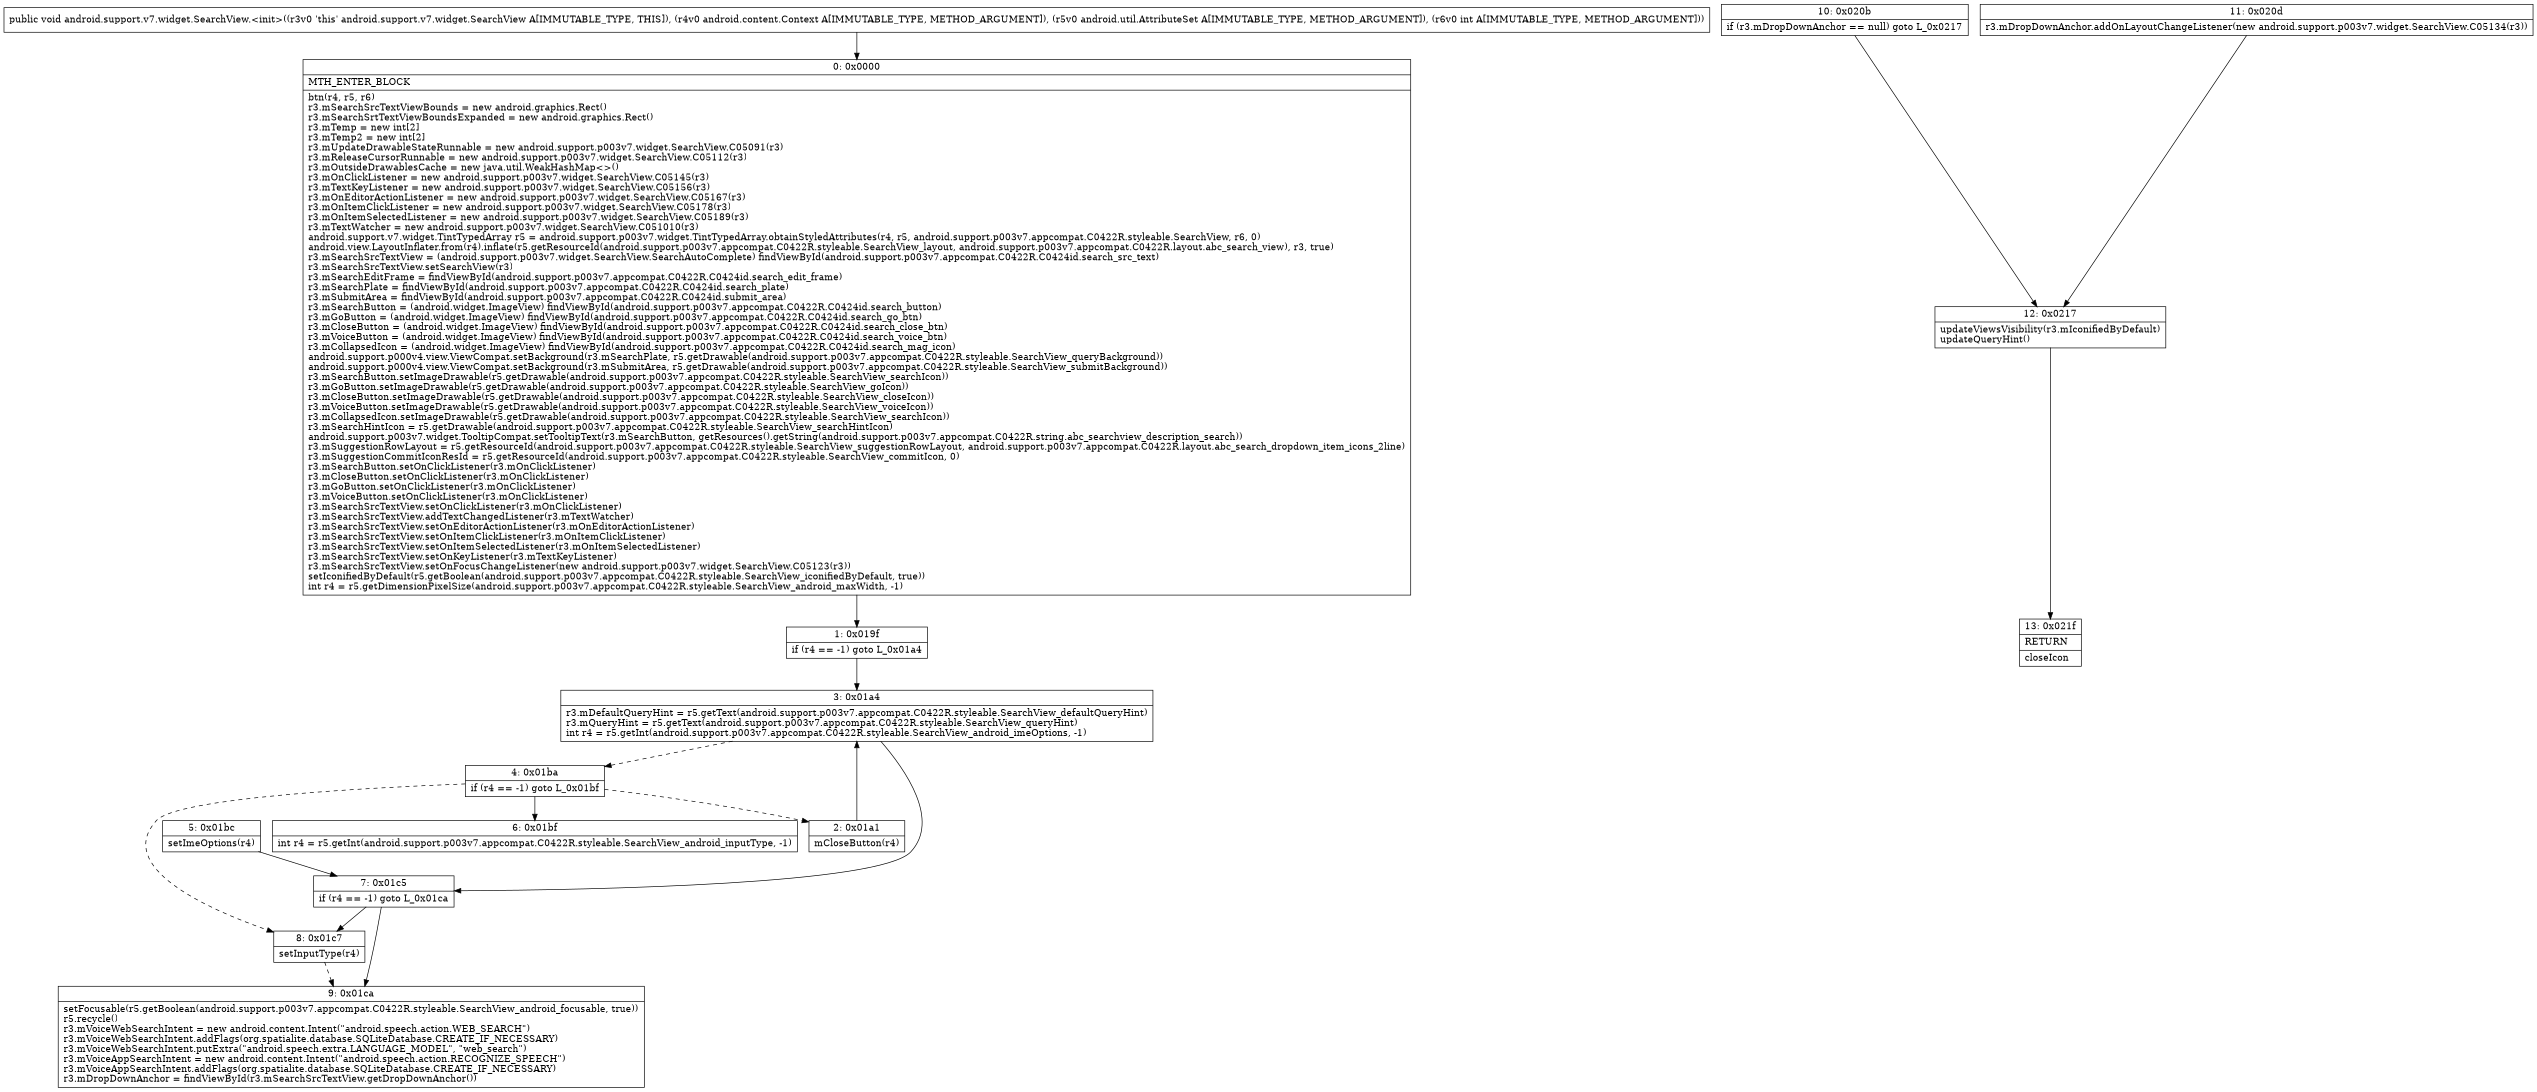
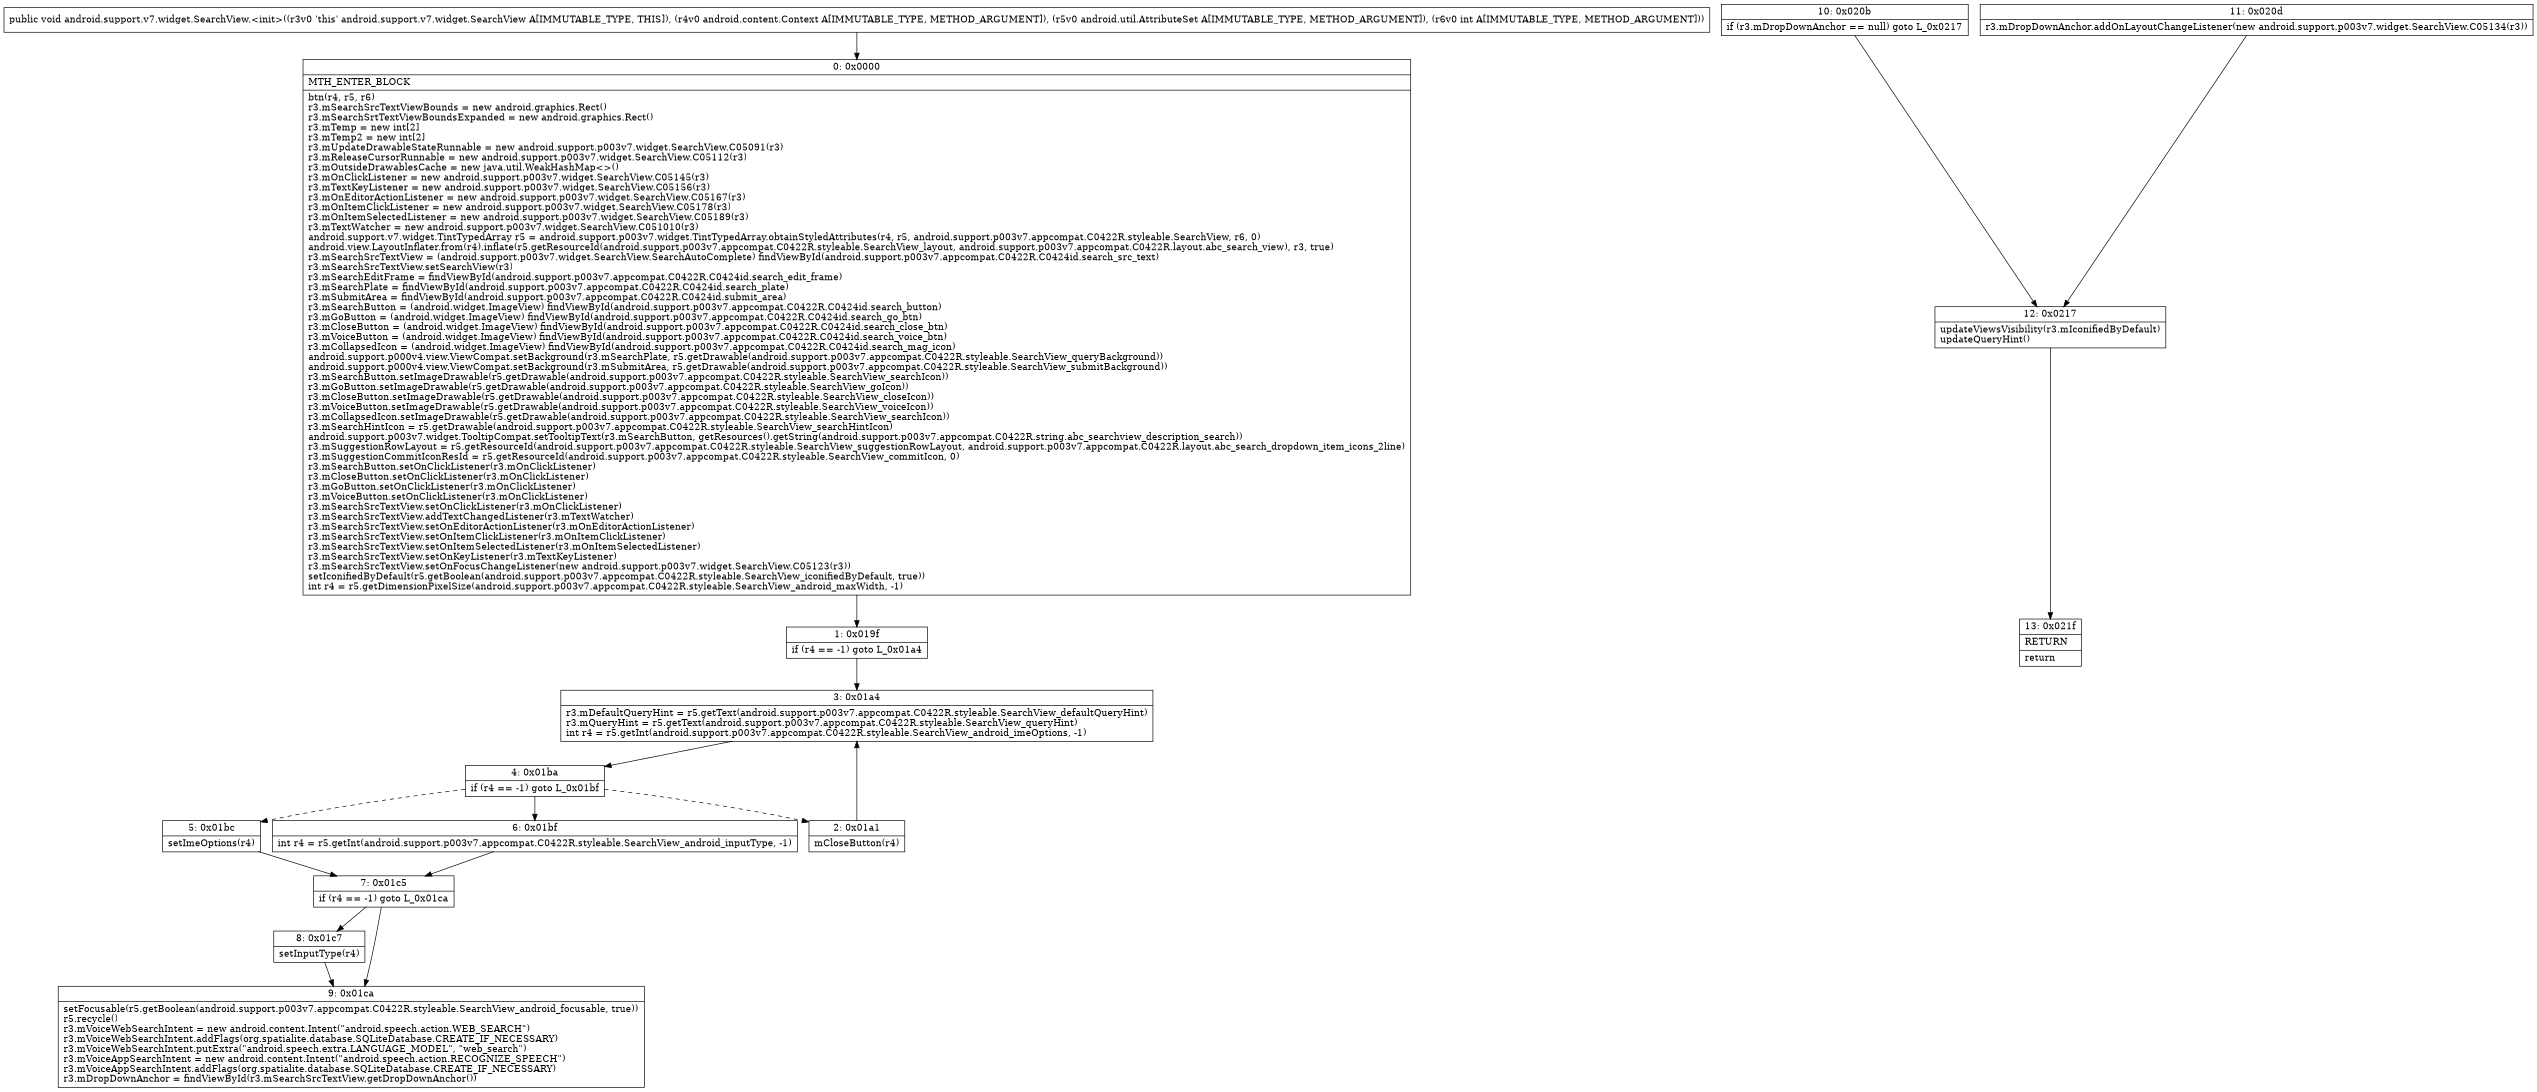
(2047, 658) -> (2040, 658)
(672, 753) -> (672, 753)
(219, 803) -> (366, 803)
(750, 881) -> (463, 863)
(328, 971) -> (328, 971)
